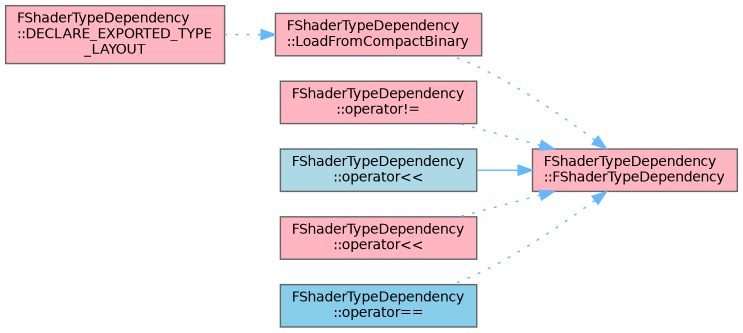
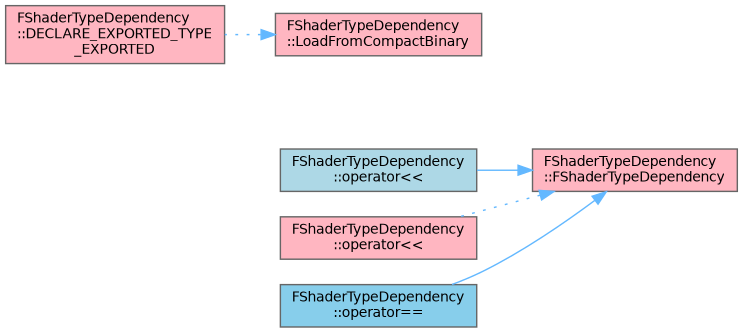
(115, 35) -> (115, 35)
(526, 93) -> none
(379, 102) -> none
(526, 247) -> (526, 247)
